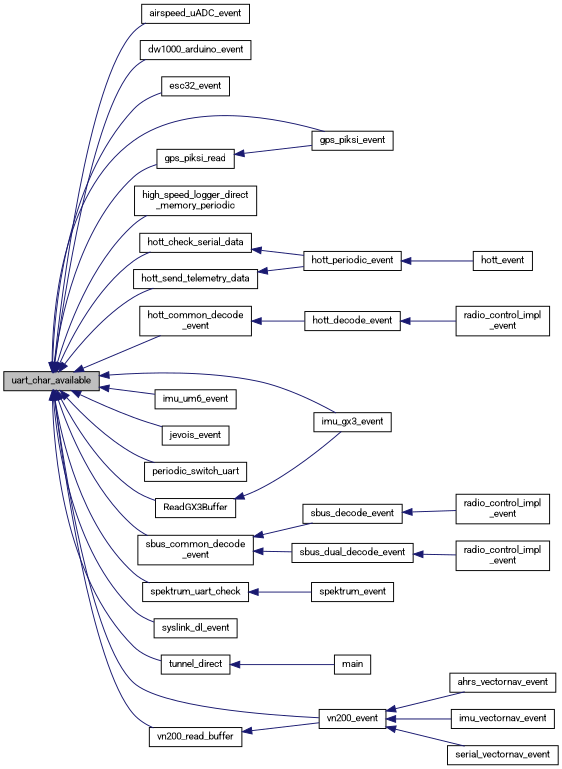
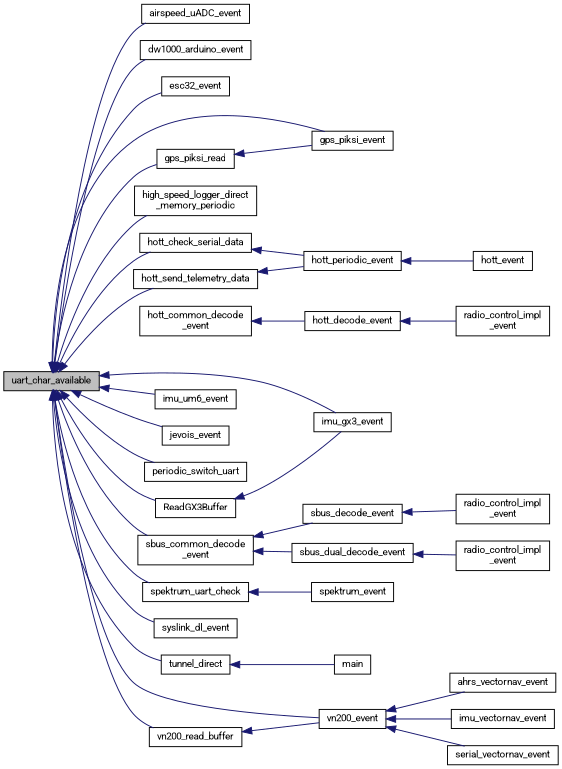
(122, 352) -> none
